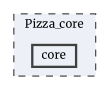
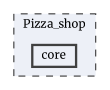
(55, 25) -> (55, 25)
